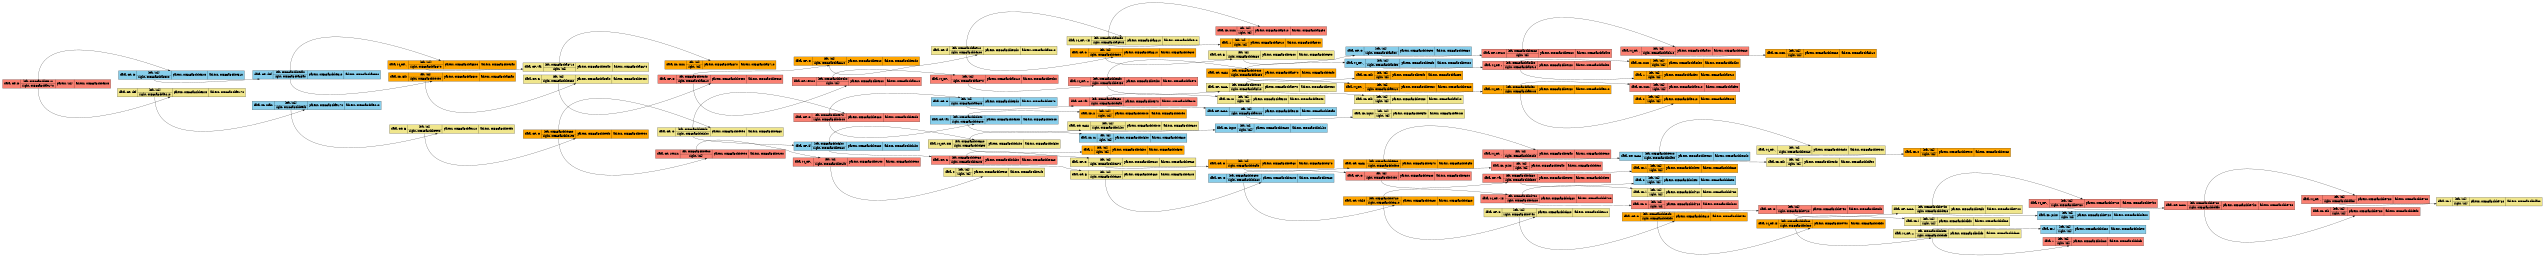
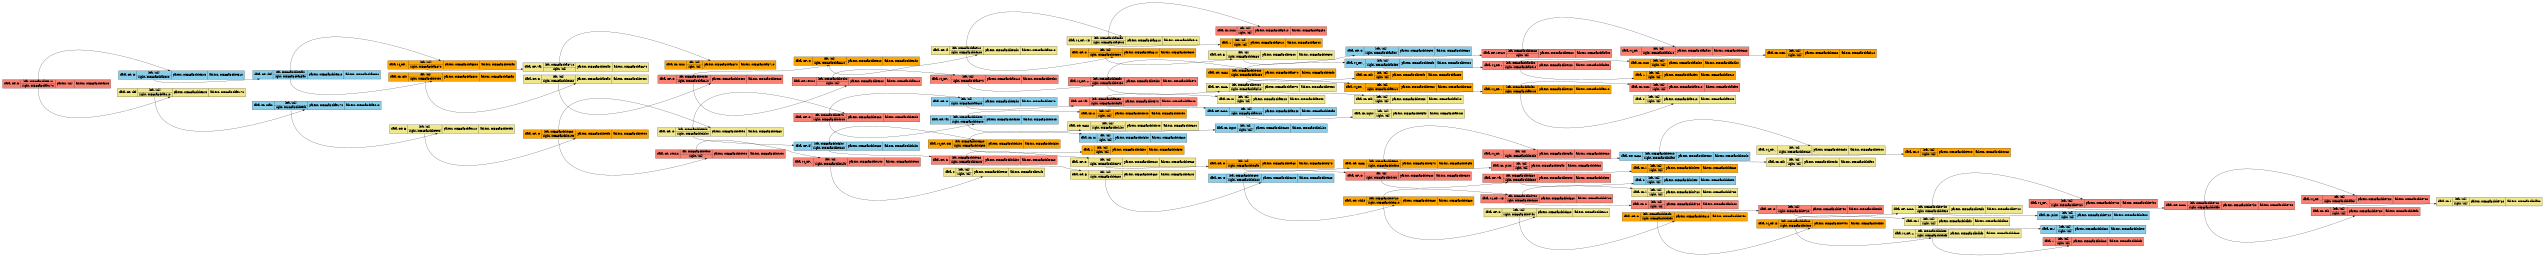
(1685, 100) -> (1685, 100)
(994, 144) -> (994, 144)
